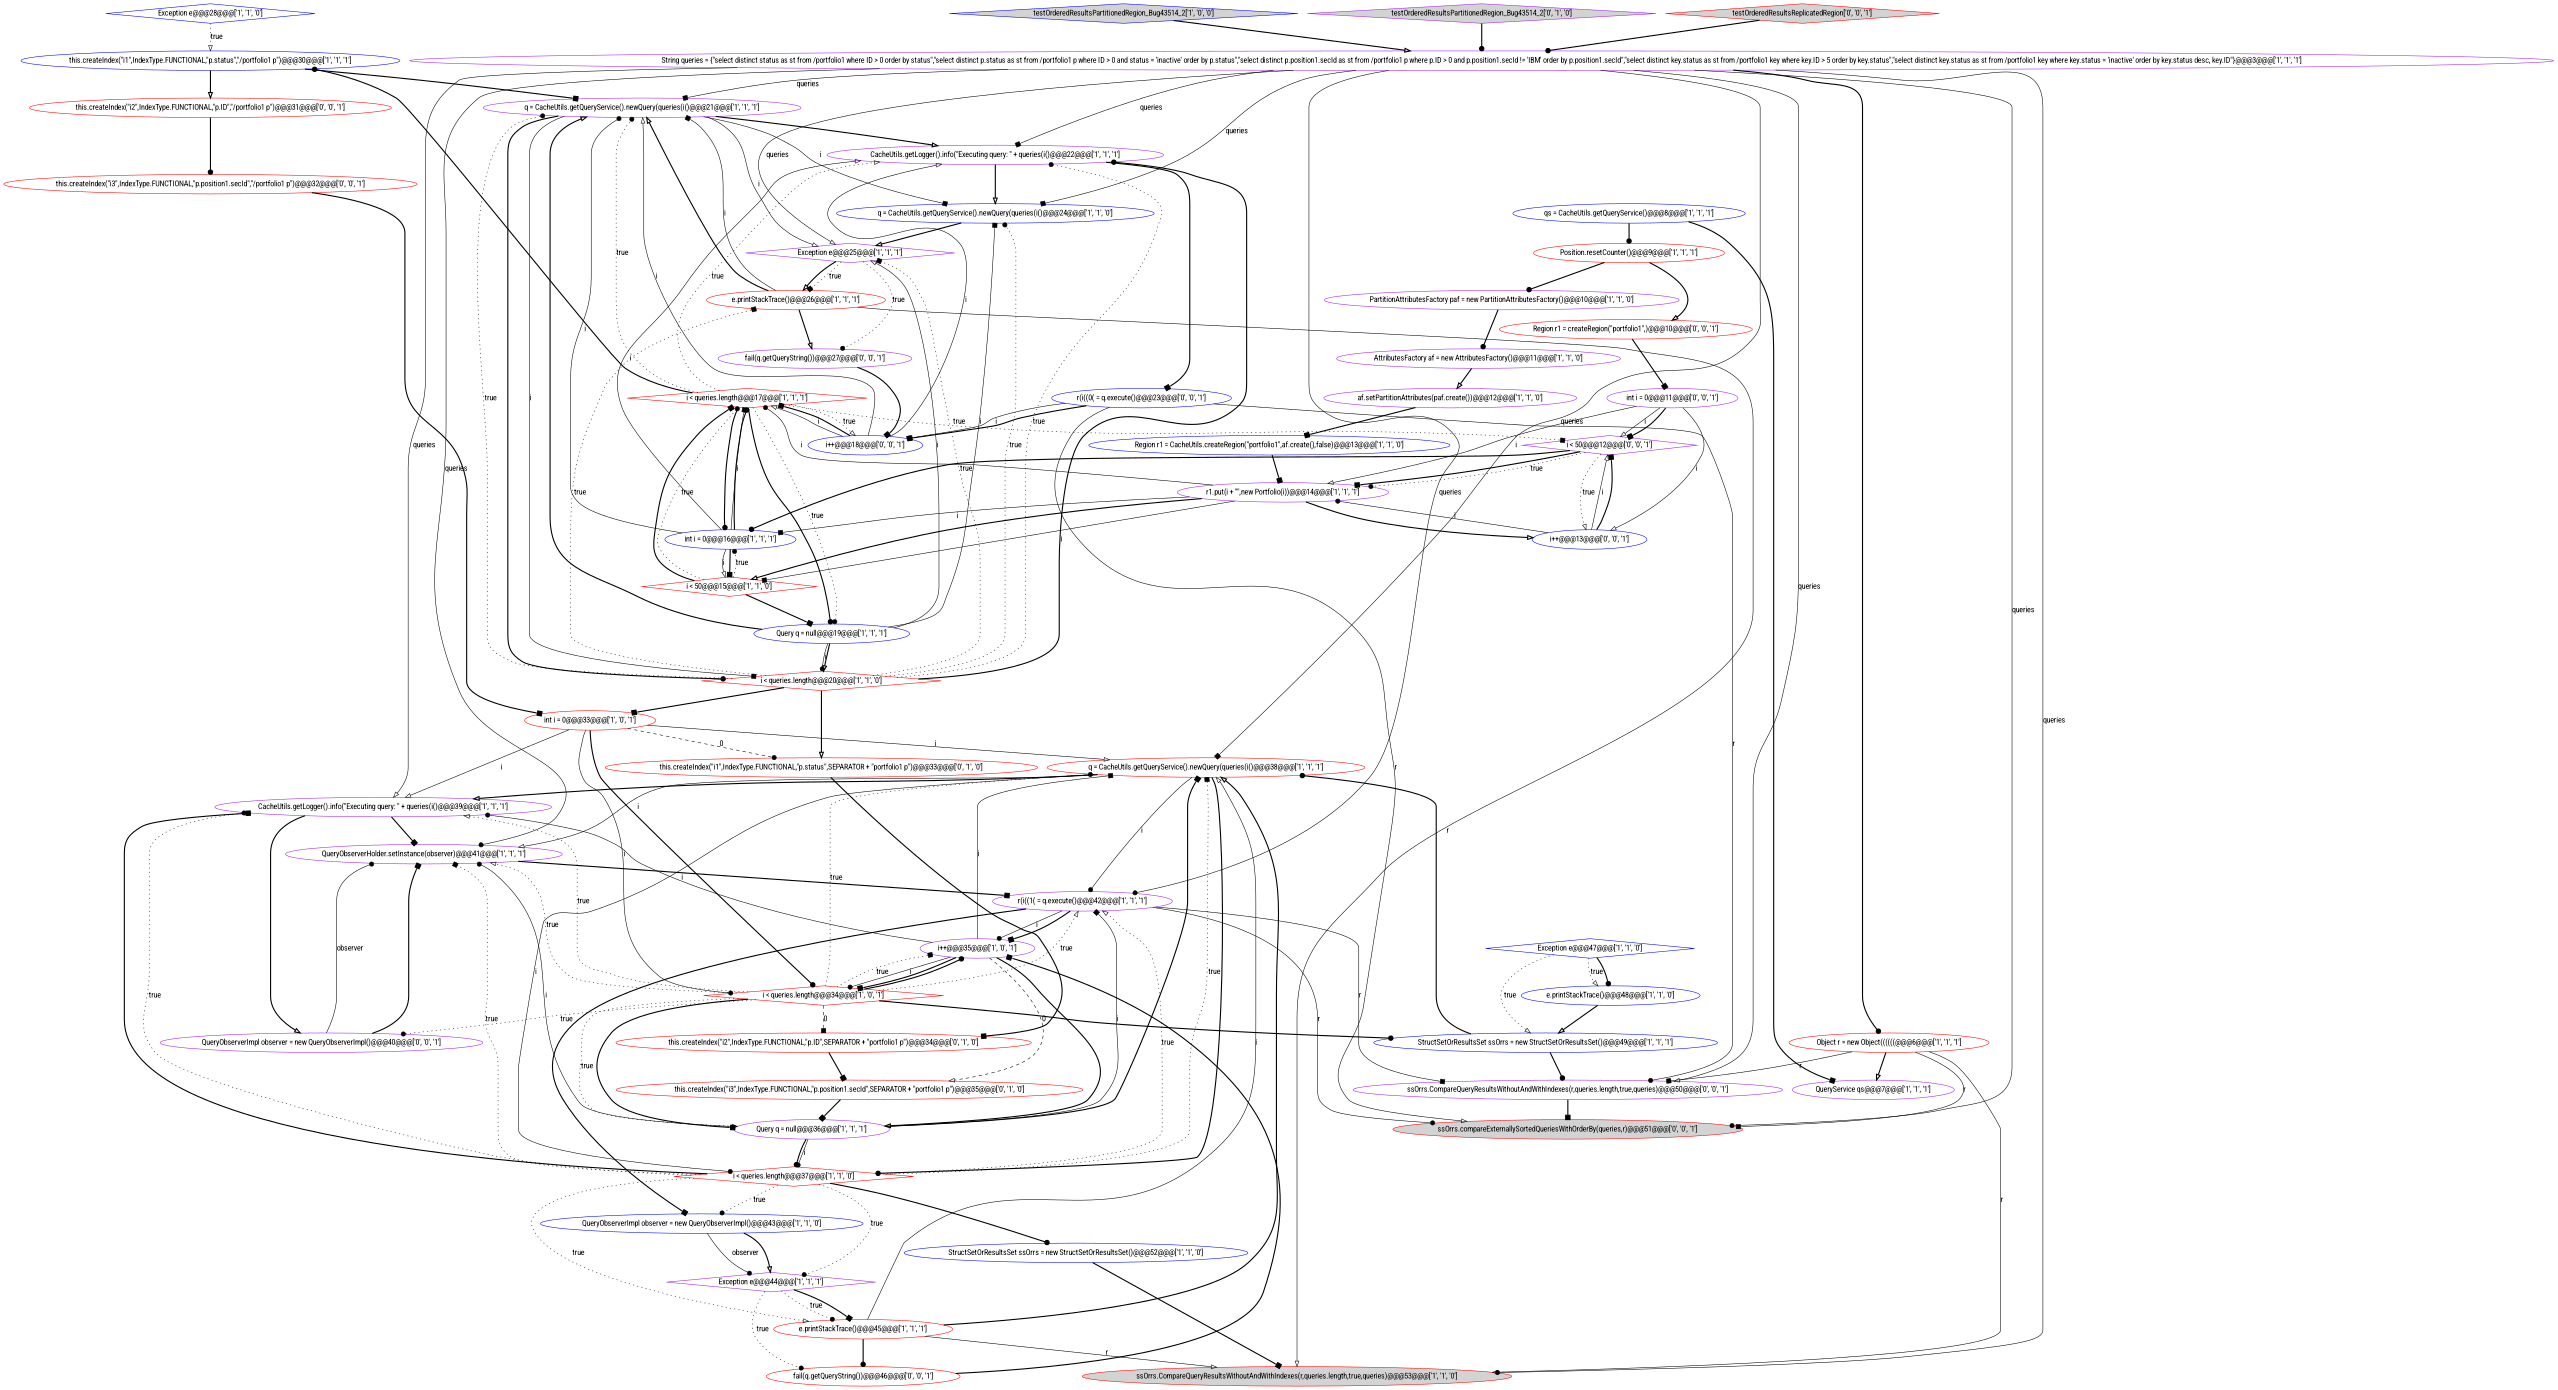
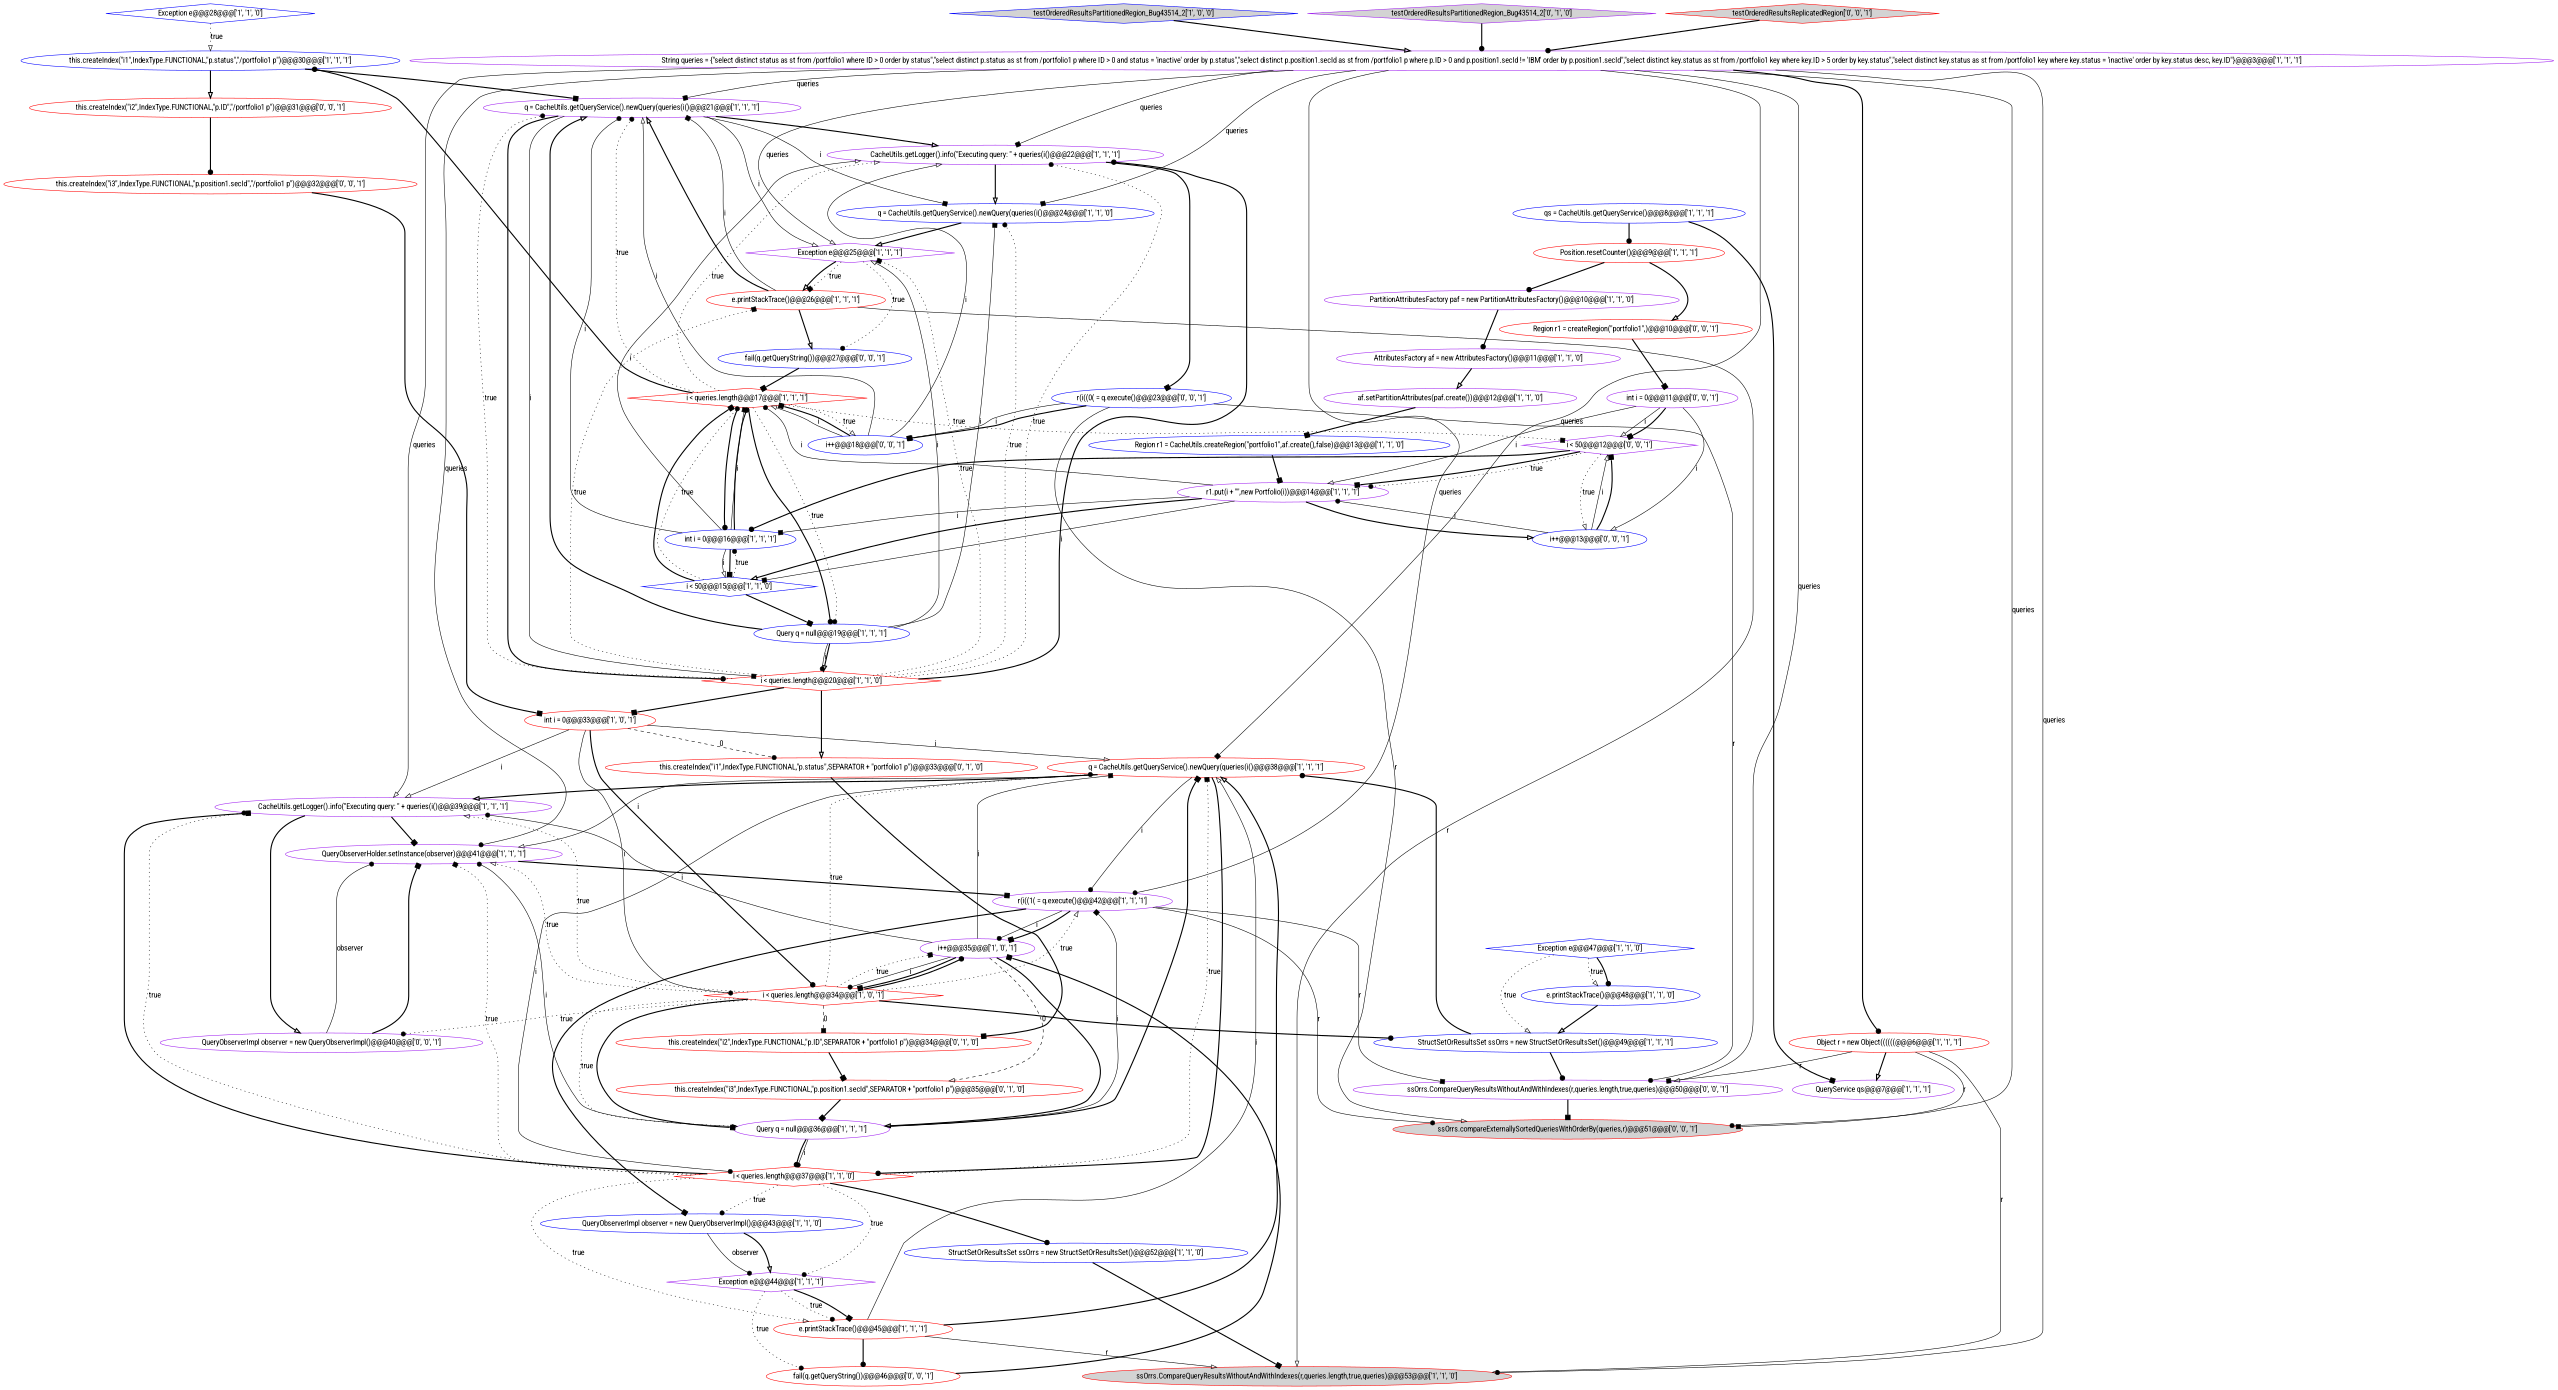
(815, 359) -> (815, 359)
(893, 393) -> (779, 380)
(729, 587) -> (729, 587)
(1140, 1145) -> none
